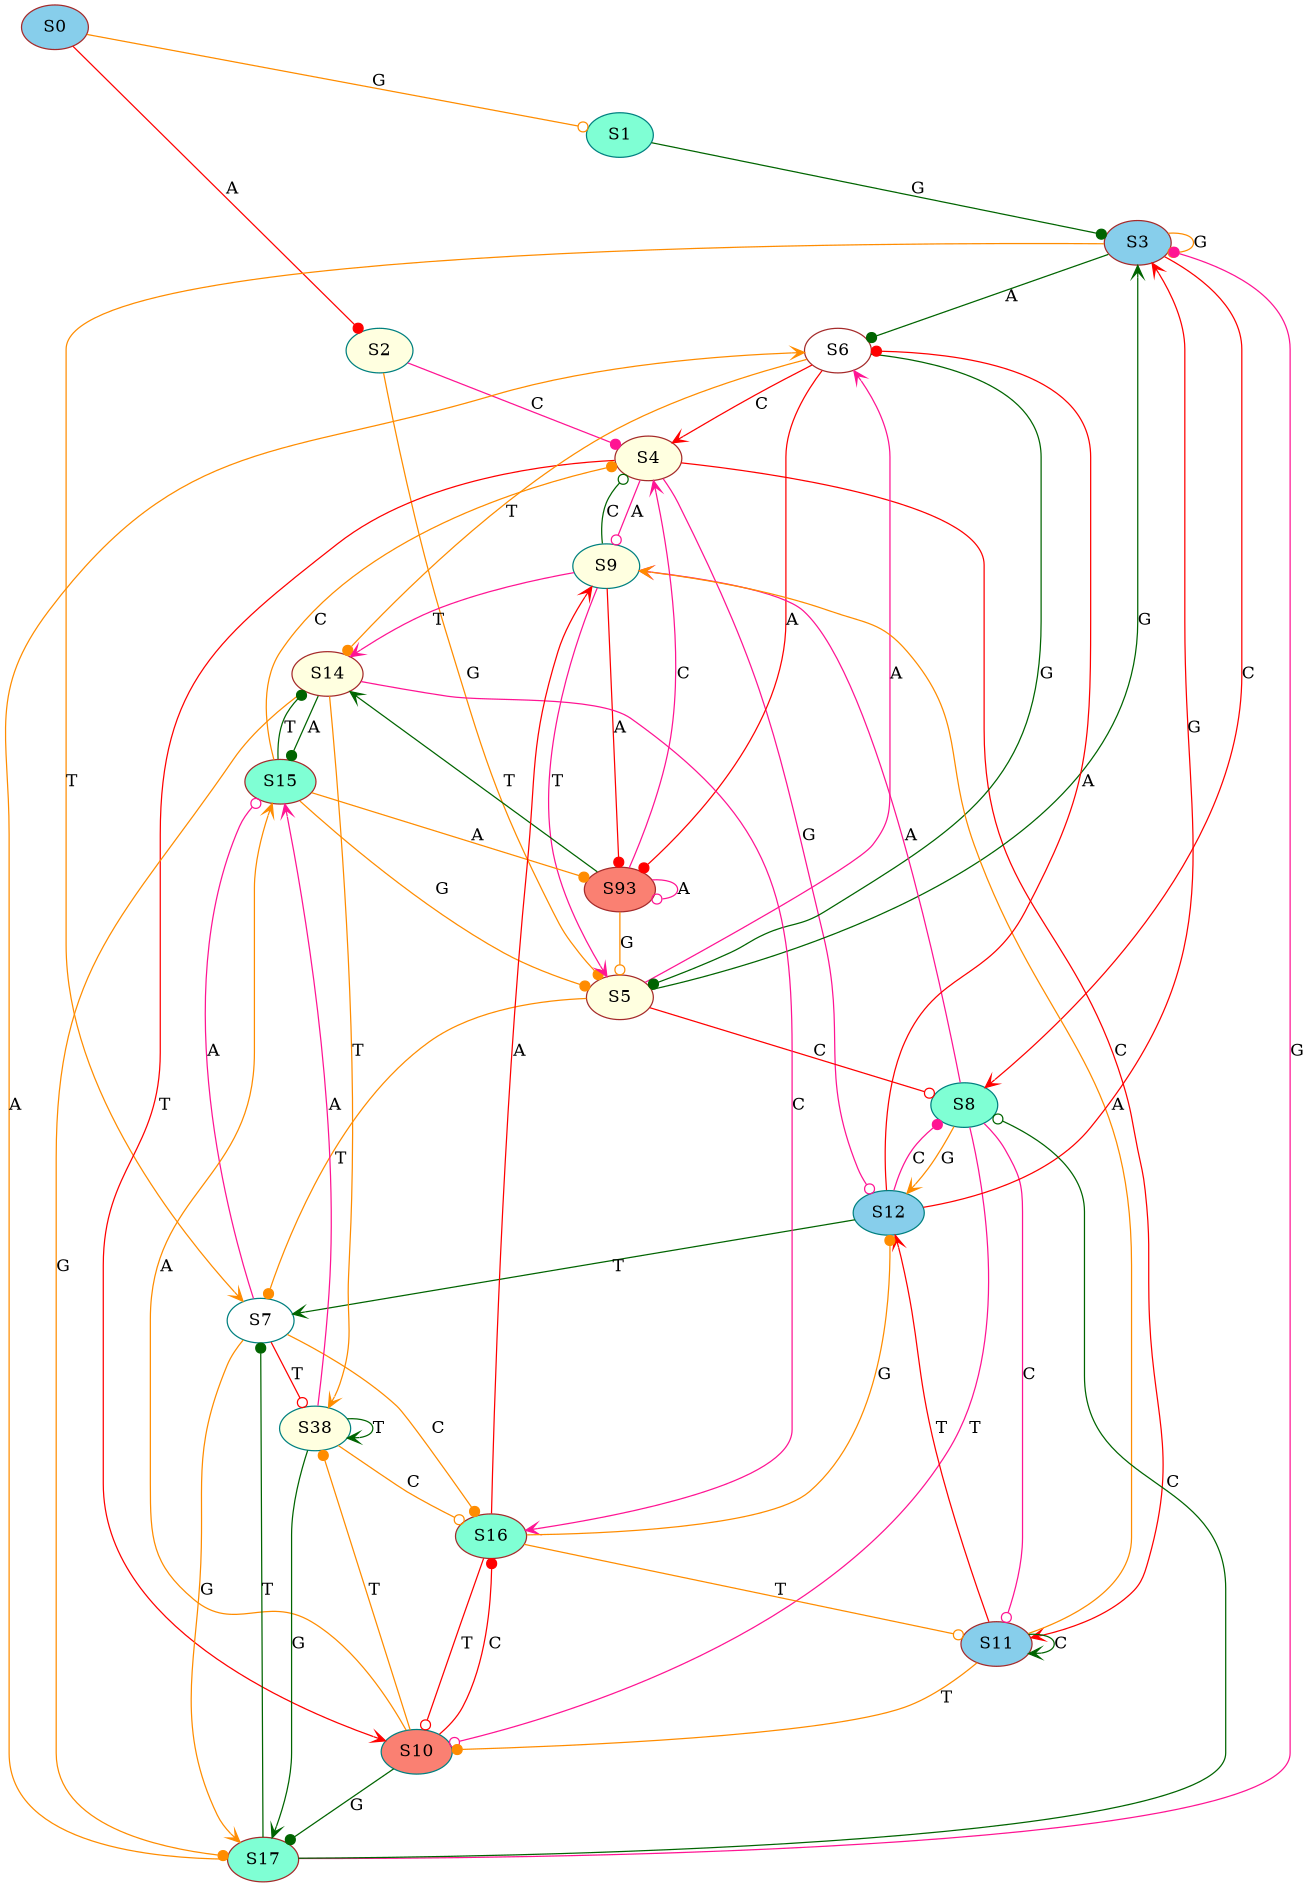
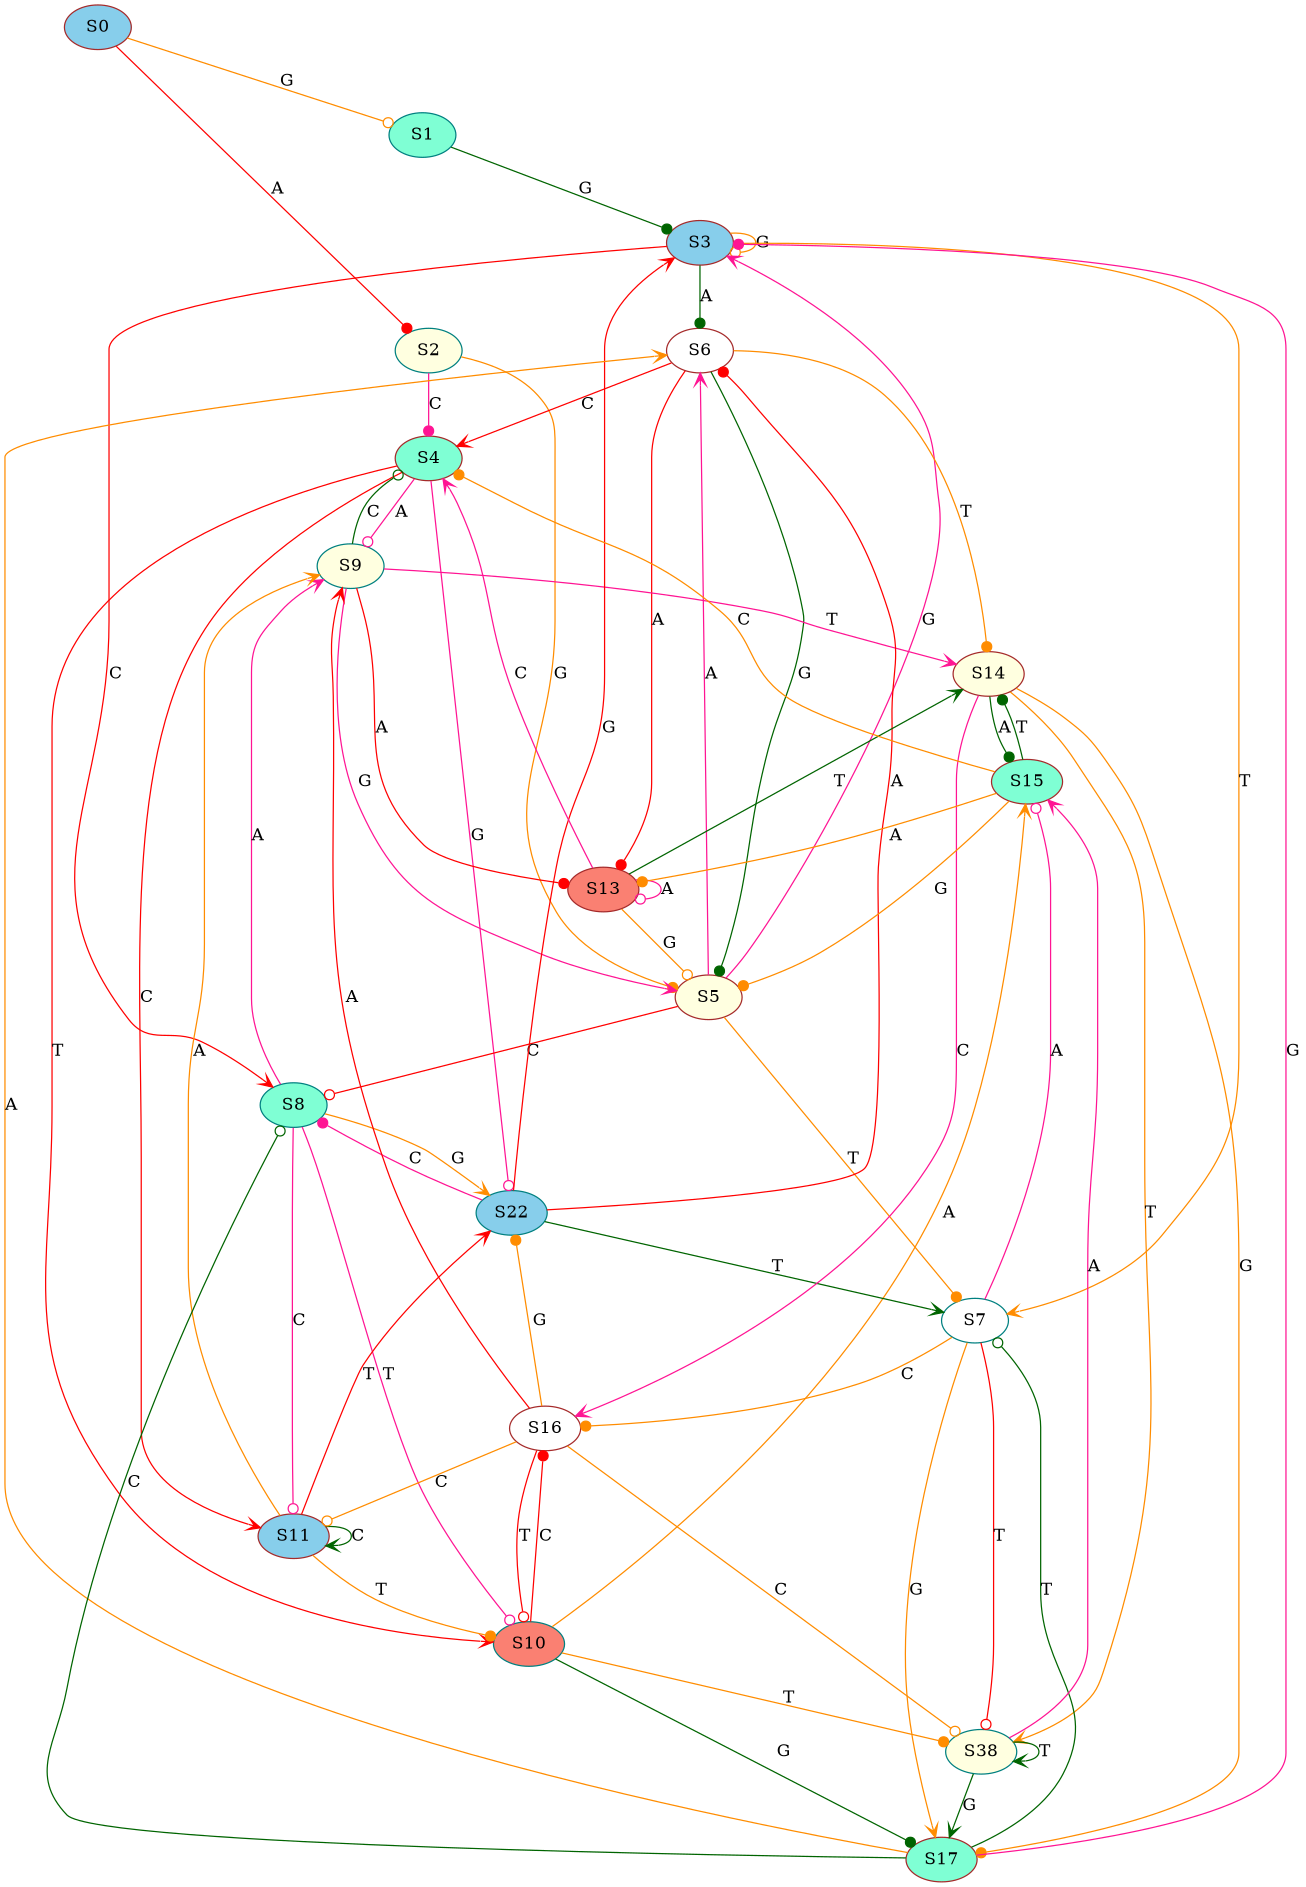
(648, 458) -> (429, 458)
(1098, 743) -> (926, 599)
(558, 782) -> (365, 782)
(620, 890) -> (603, 890)
(889, 1213) -> (512, 1213)
(395, 1484) -> (759, 1587)
(491, 1536) -> (545, 1428)
(781, 1590) -> (442, 1482)
(262, 1595) -> (1043, 1618)
